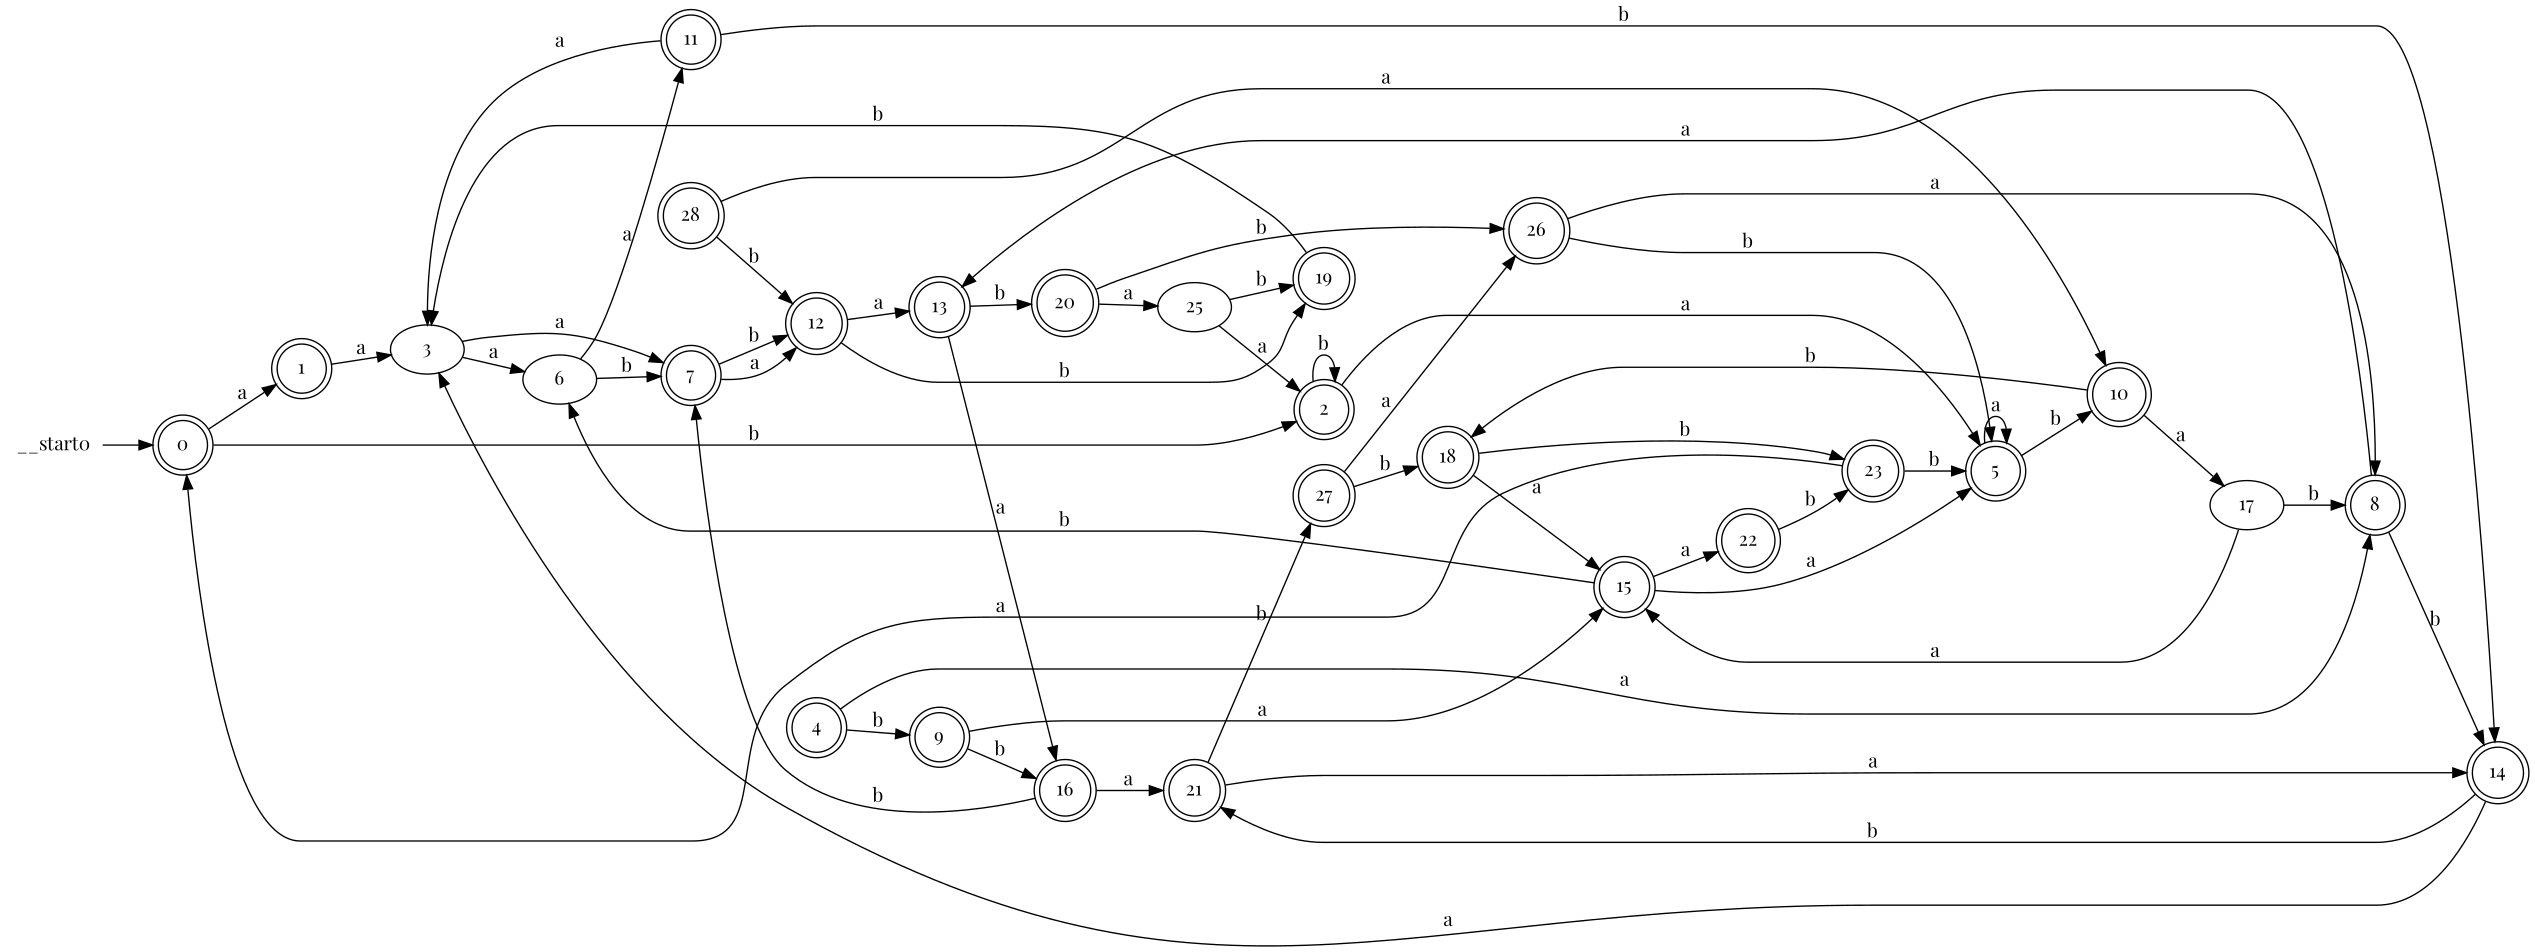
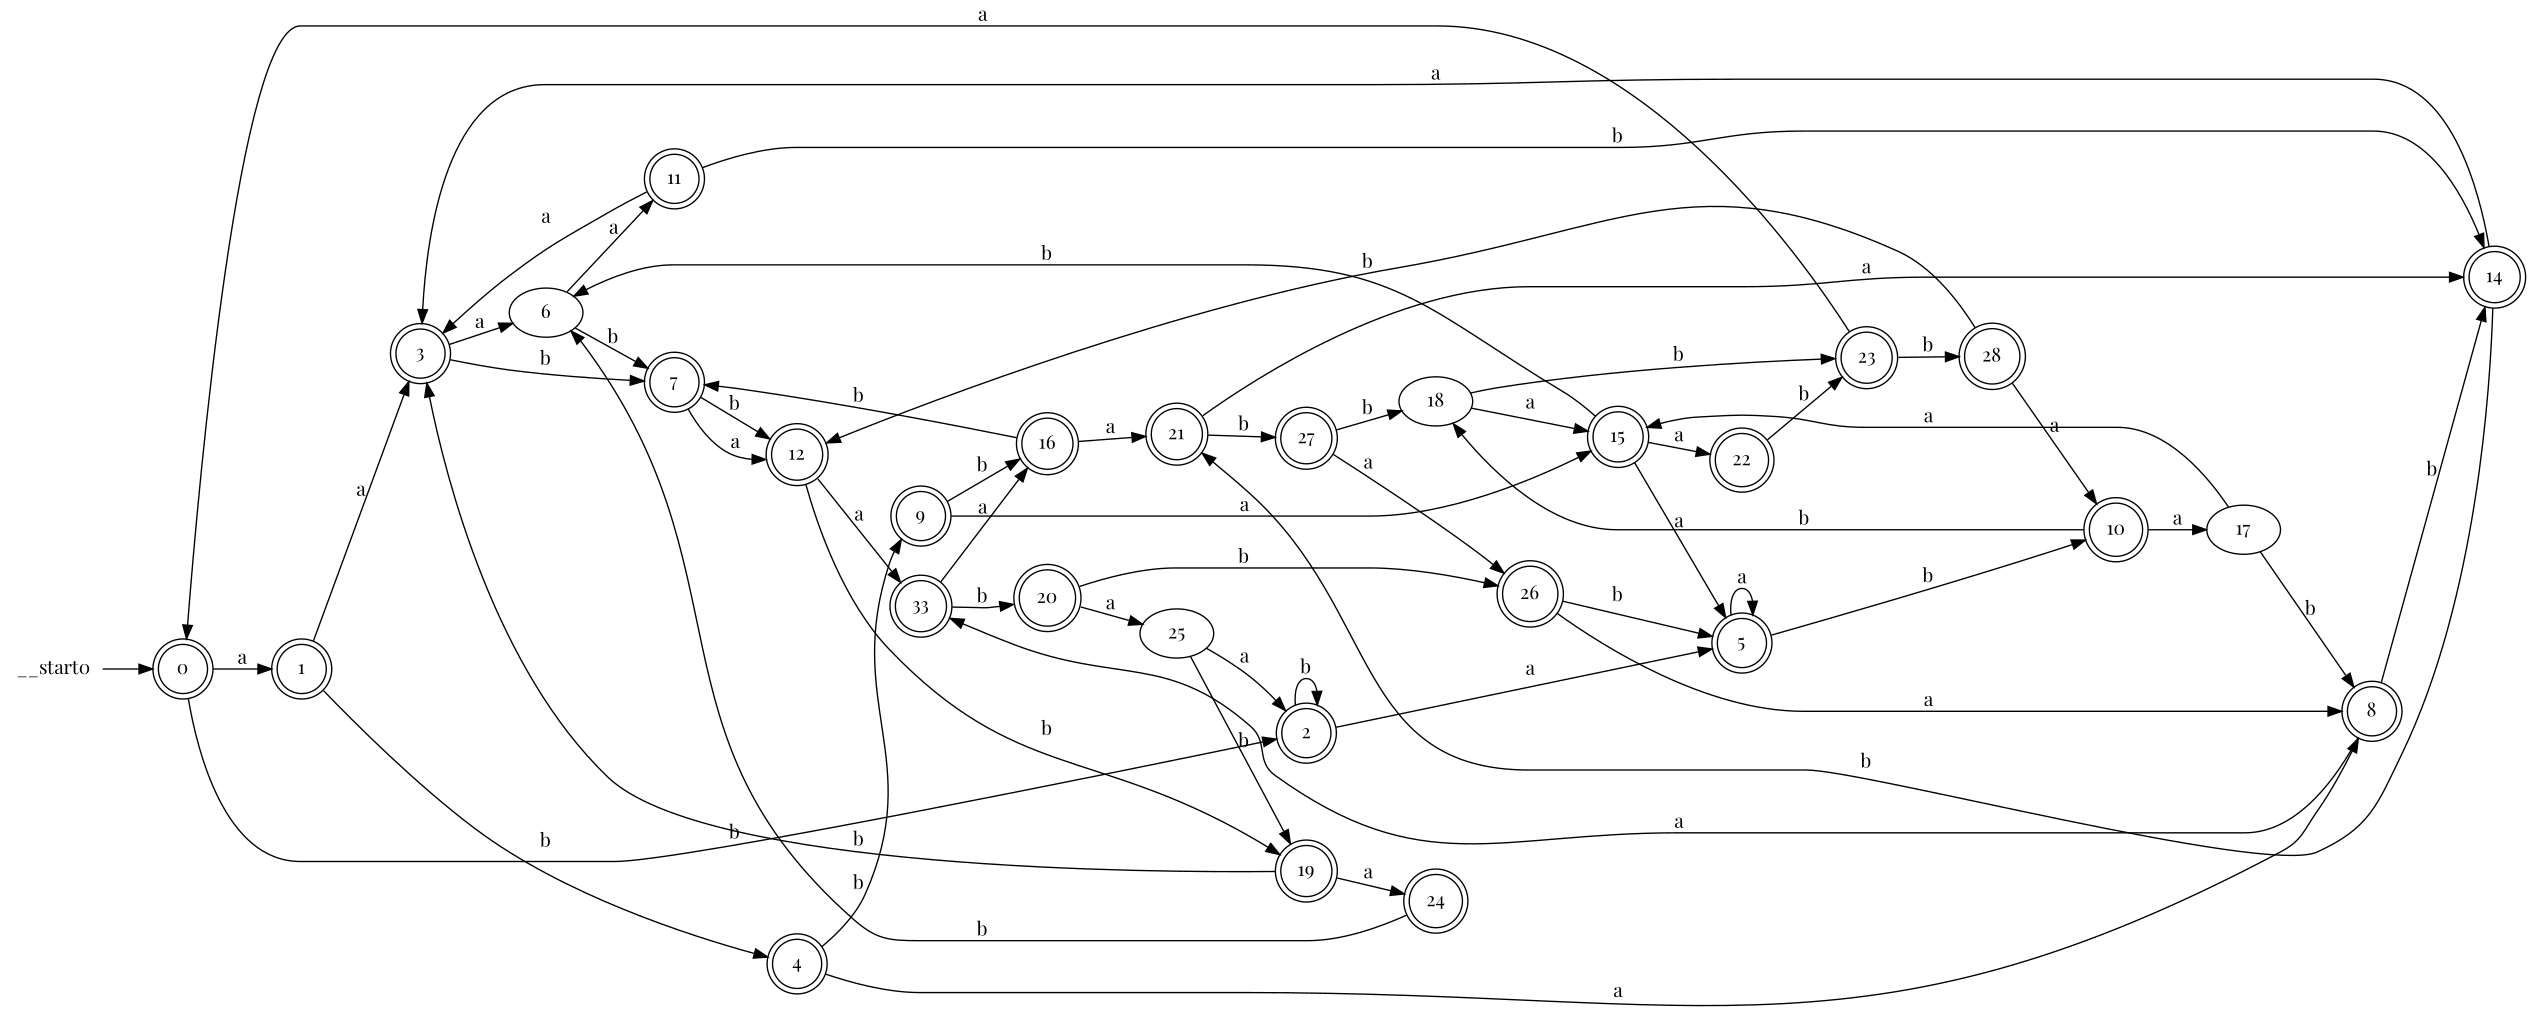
(940, 307) -> (921, 606)
(560, 323) -> (546, 360)
(427, 350) -> (421, 354)
(1448, 457) -> (1436, 401)
(1928, 471) -> (1922, 357)
none -> (507, 850)
none -> (1436, 901)
